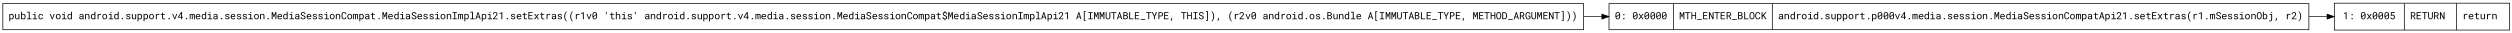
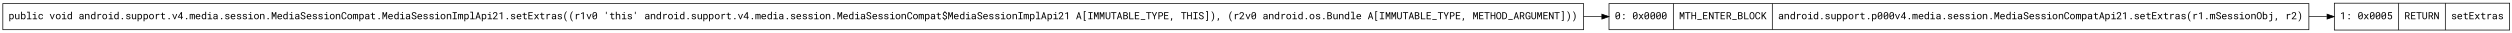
(2480, 16) -> (2477, 16)
